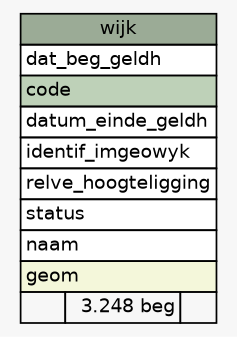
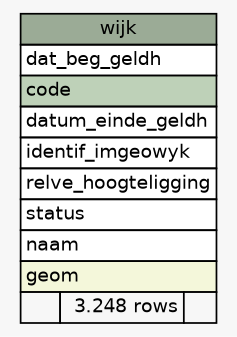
(128, 307) -> (126, 307)
